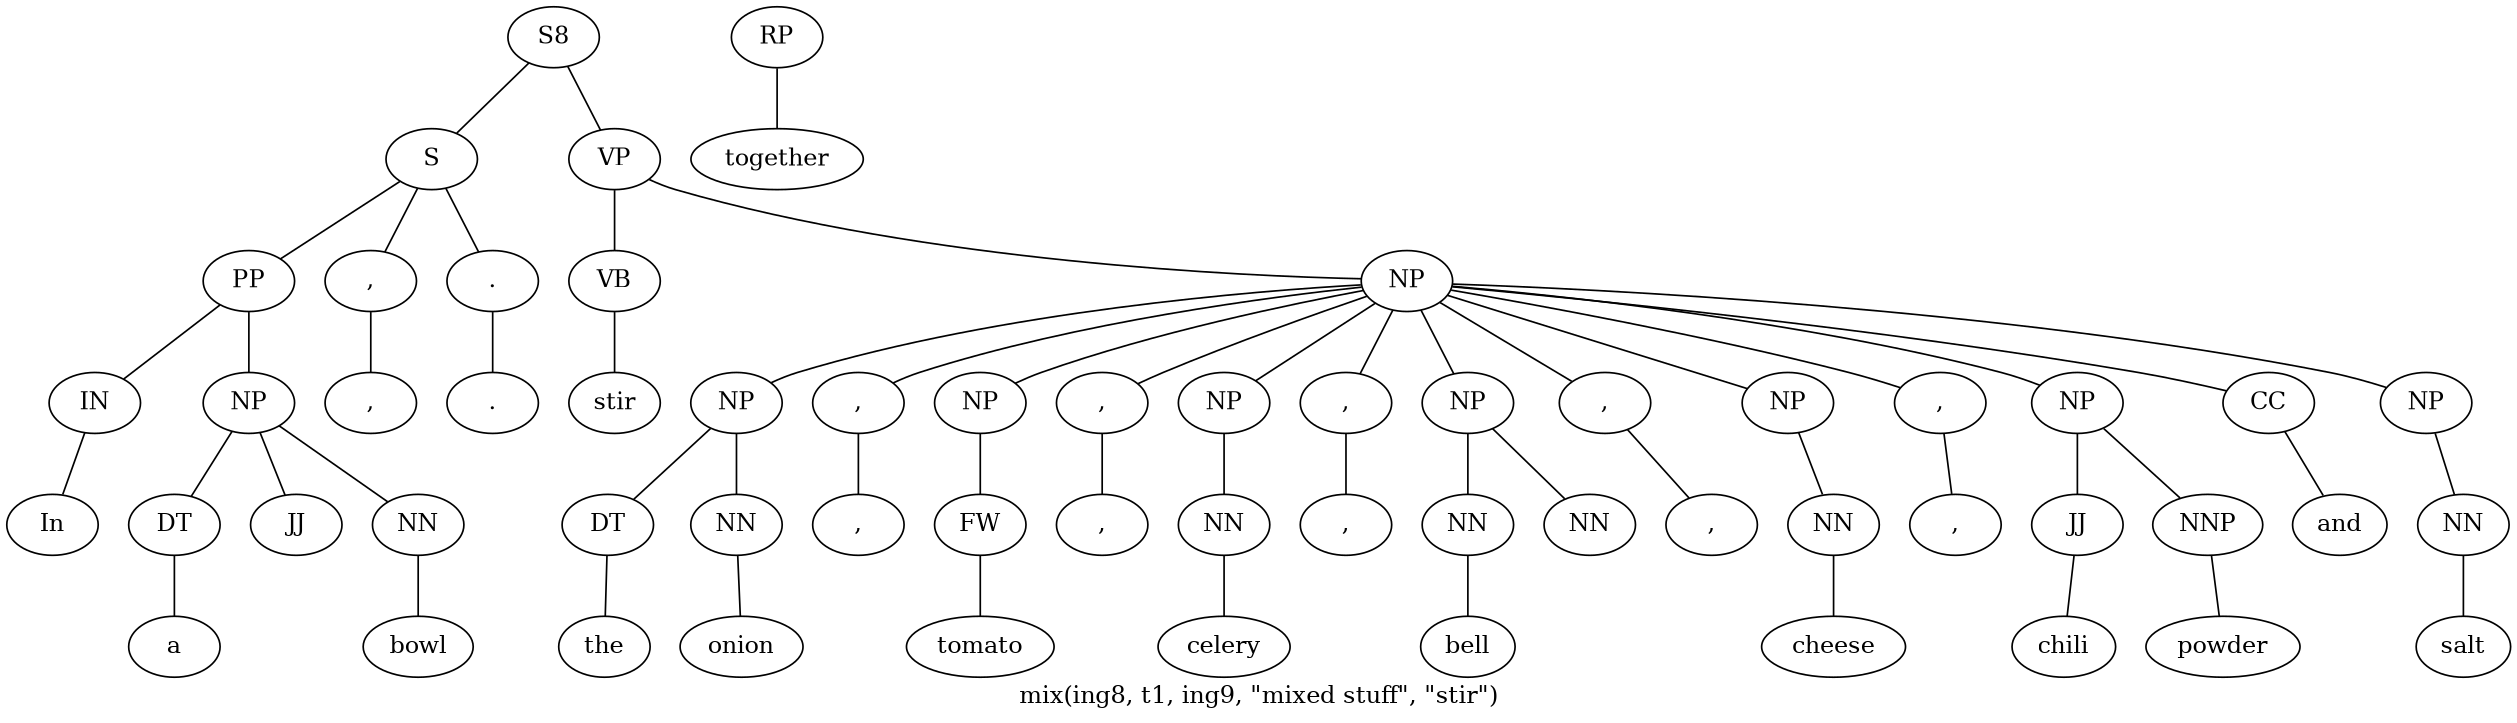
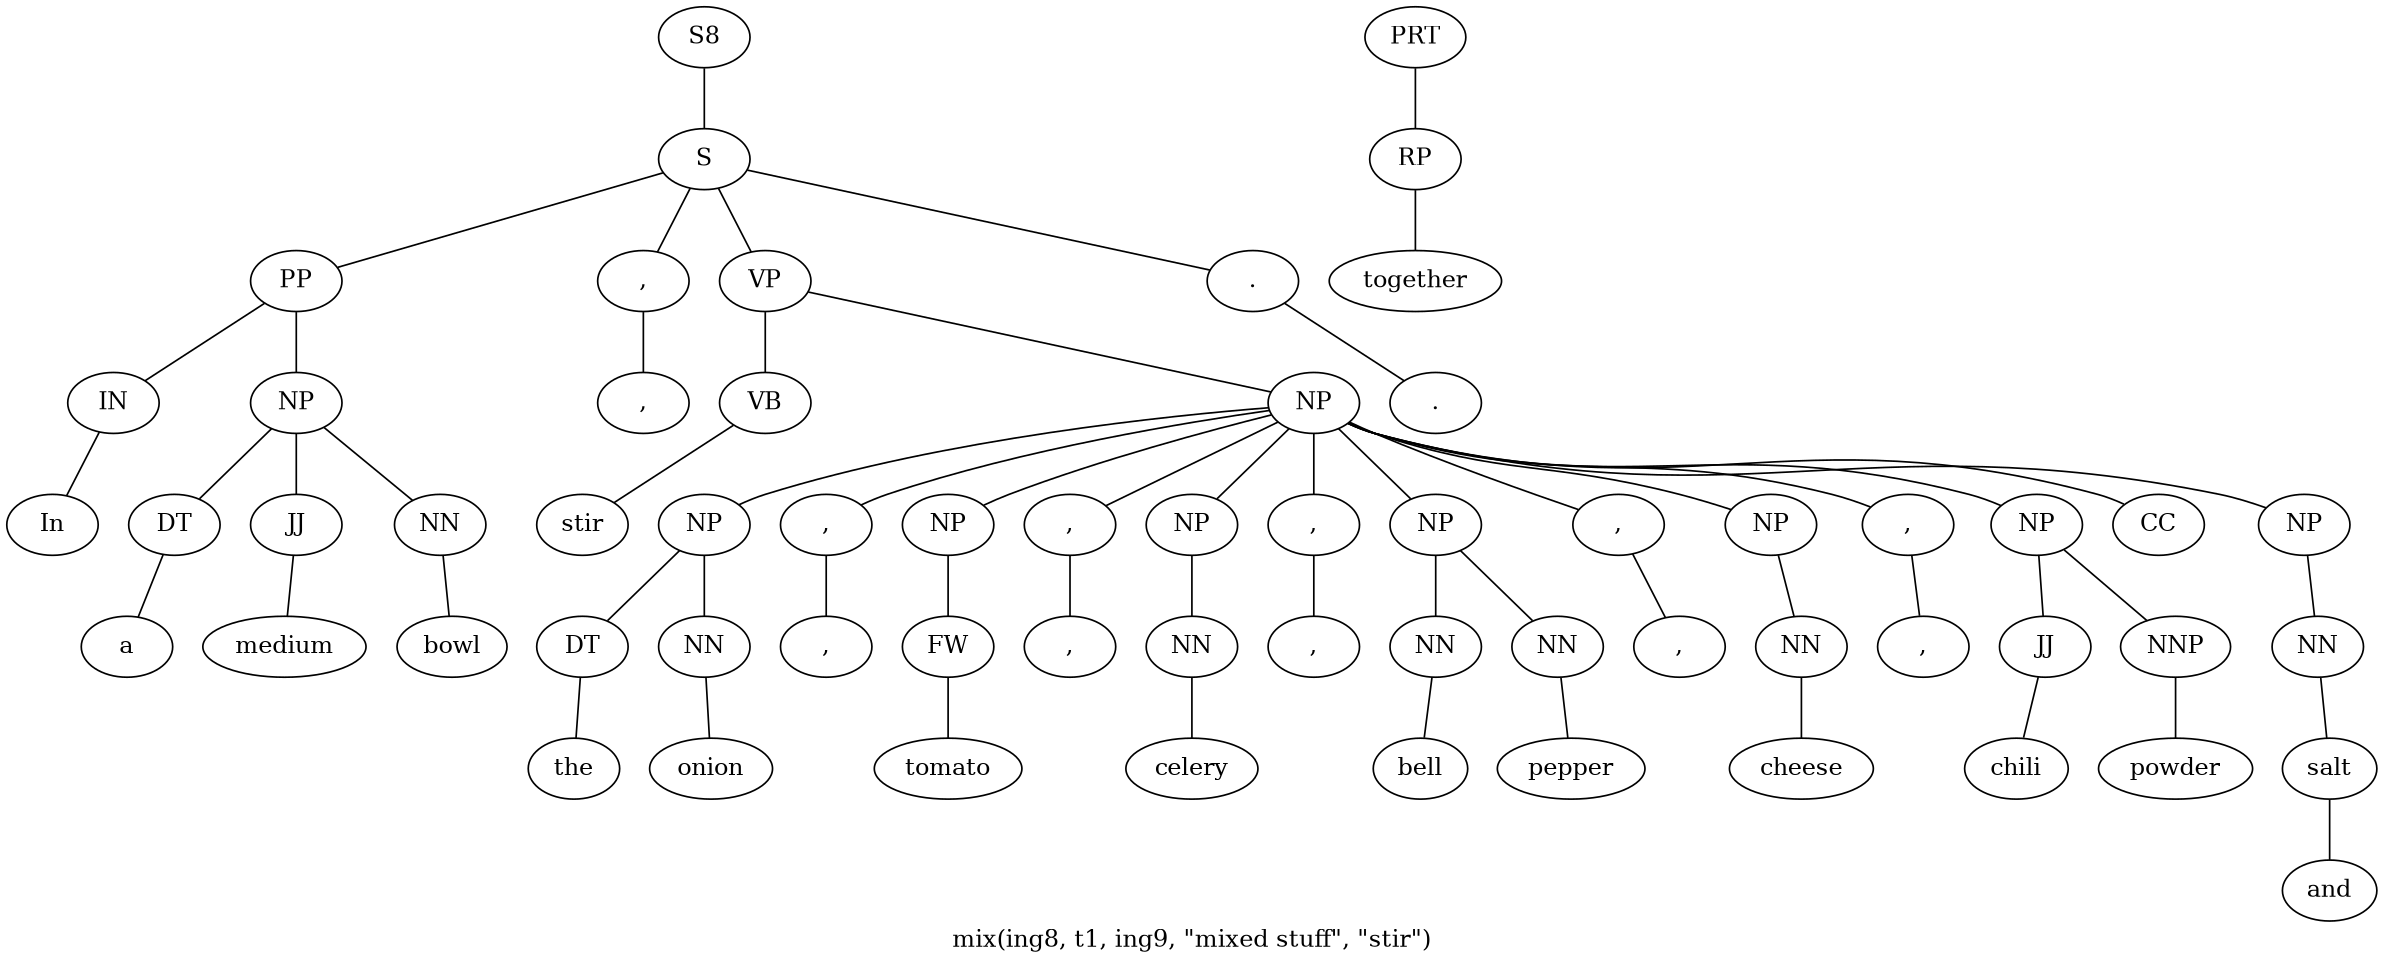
none -> (1415, 37)
(584, 98) -> (735, 220)
(2304, 464) -> (2330, 830)
none -> (284, 647)
none -> (1571, 769)
